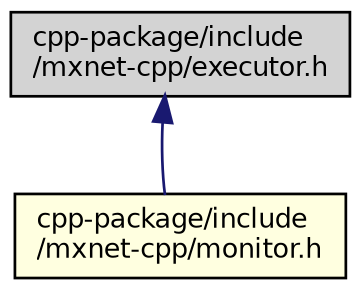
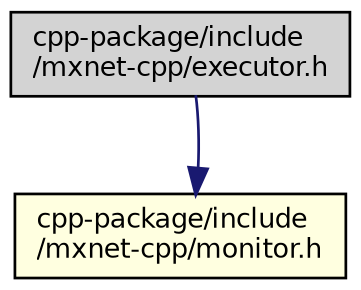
(162, 159) -> (198, 132)
